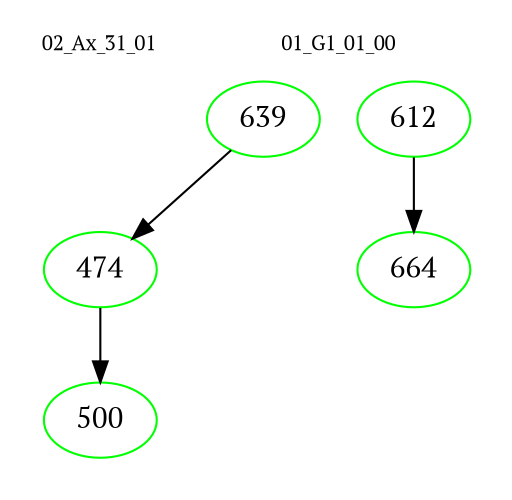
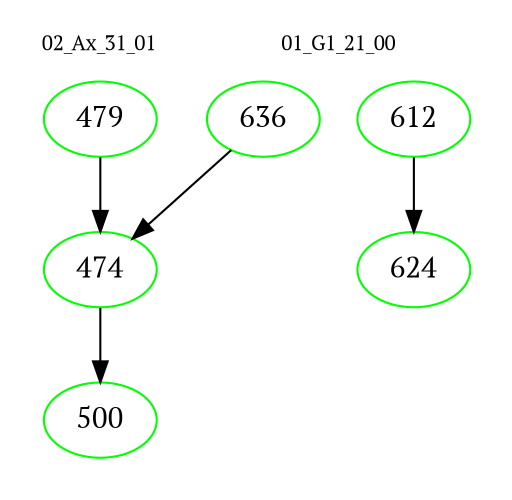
(339, 45) -> (339, 45)
none -> (100, 119)
(263, 119) -> (263, 119)
(414, 270) -> (414, 270)
